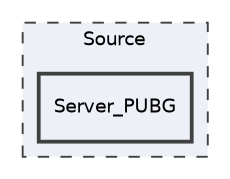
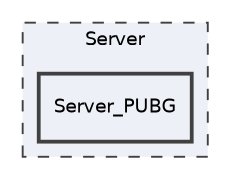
(115, 41) -> (115, 41)
